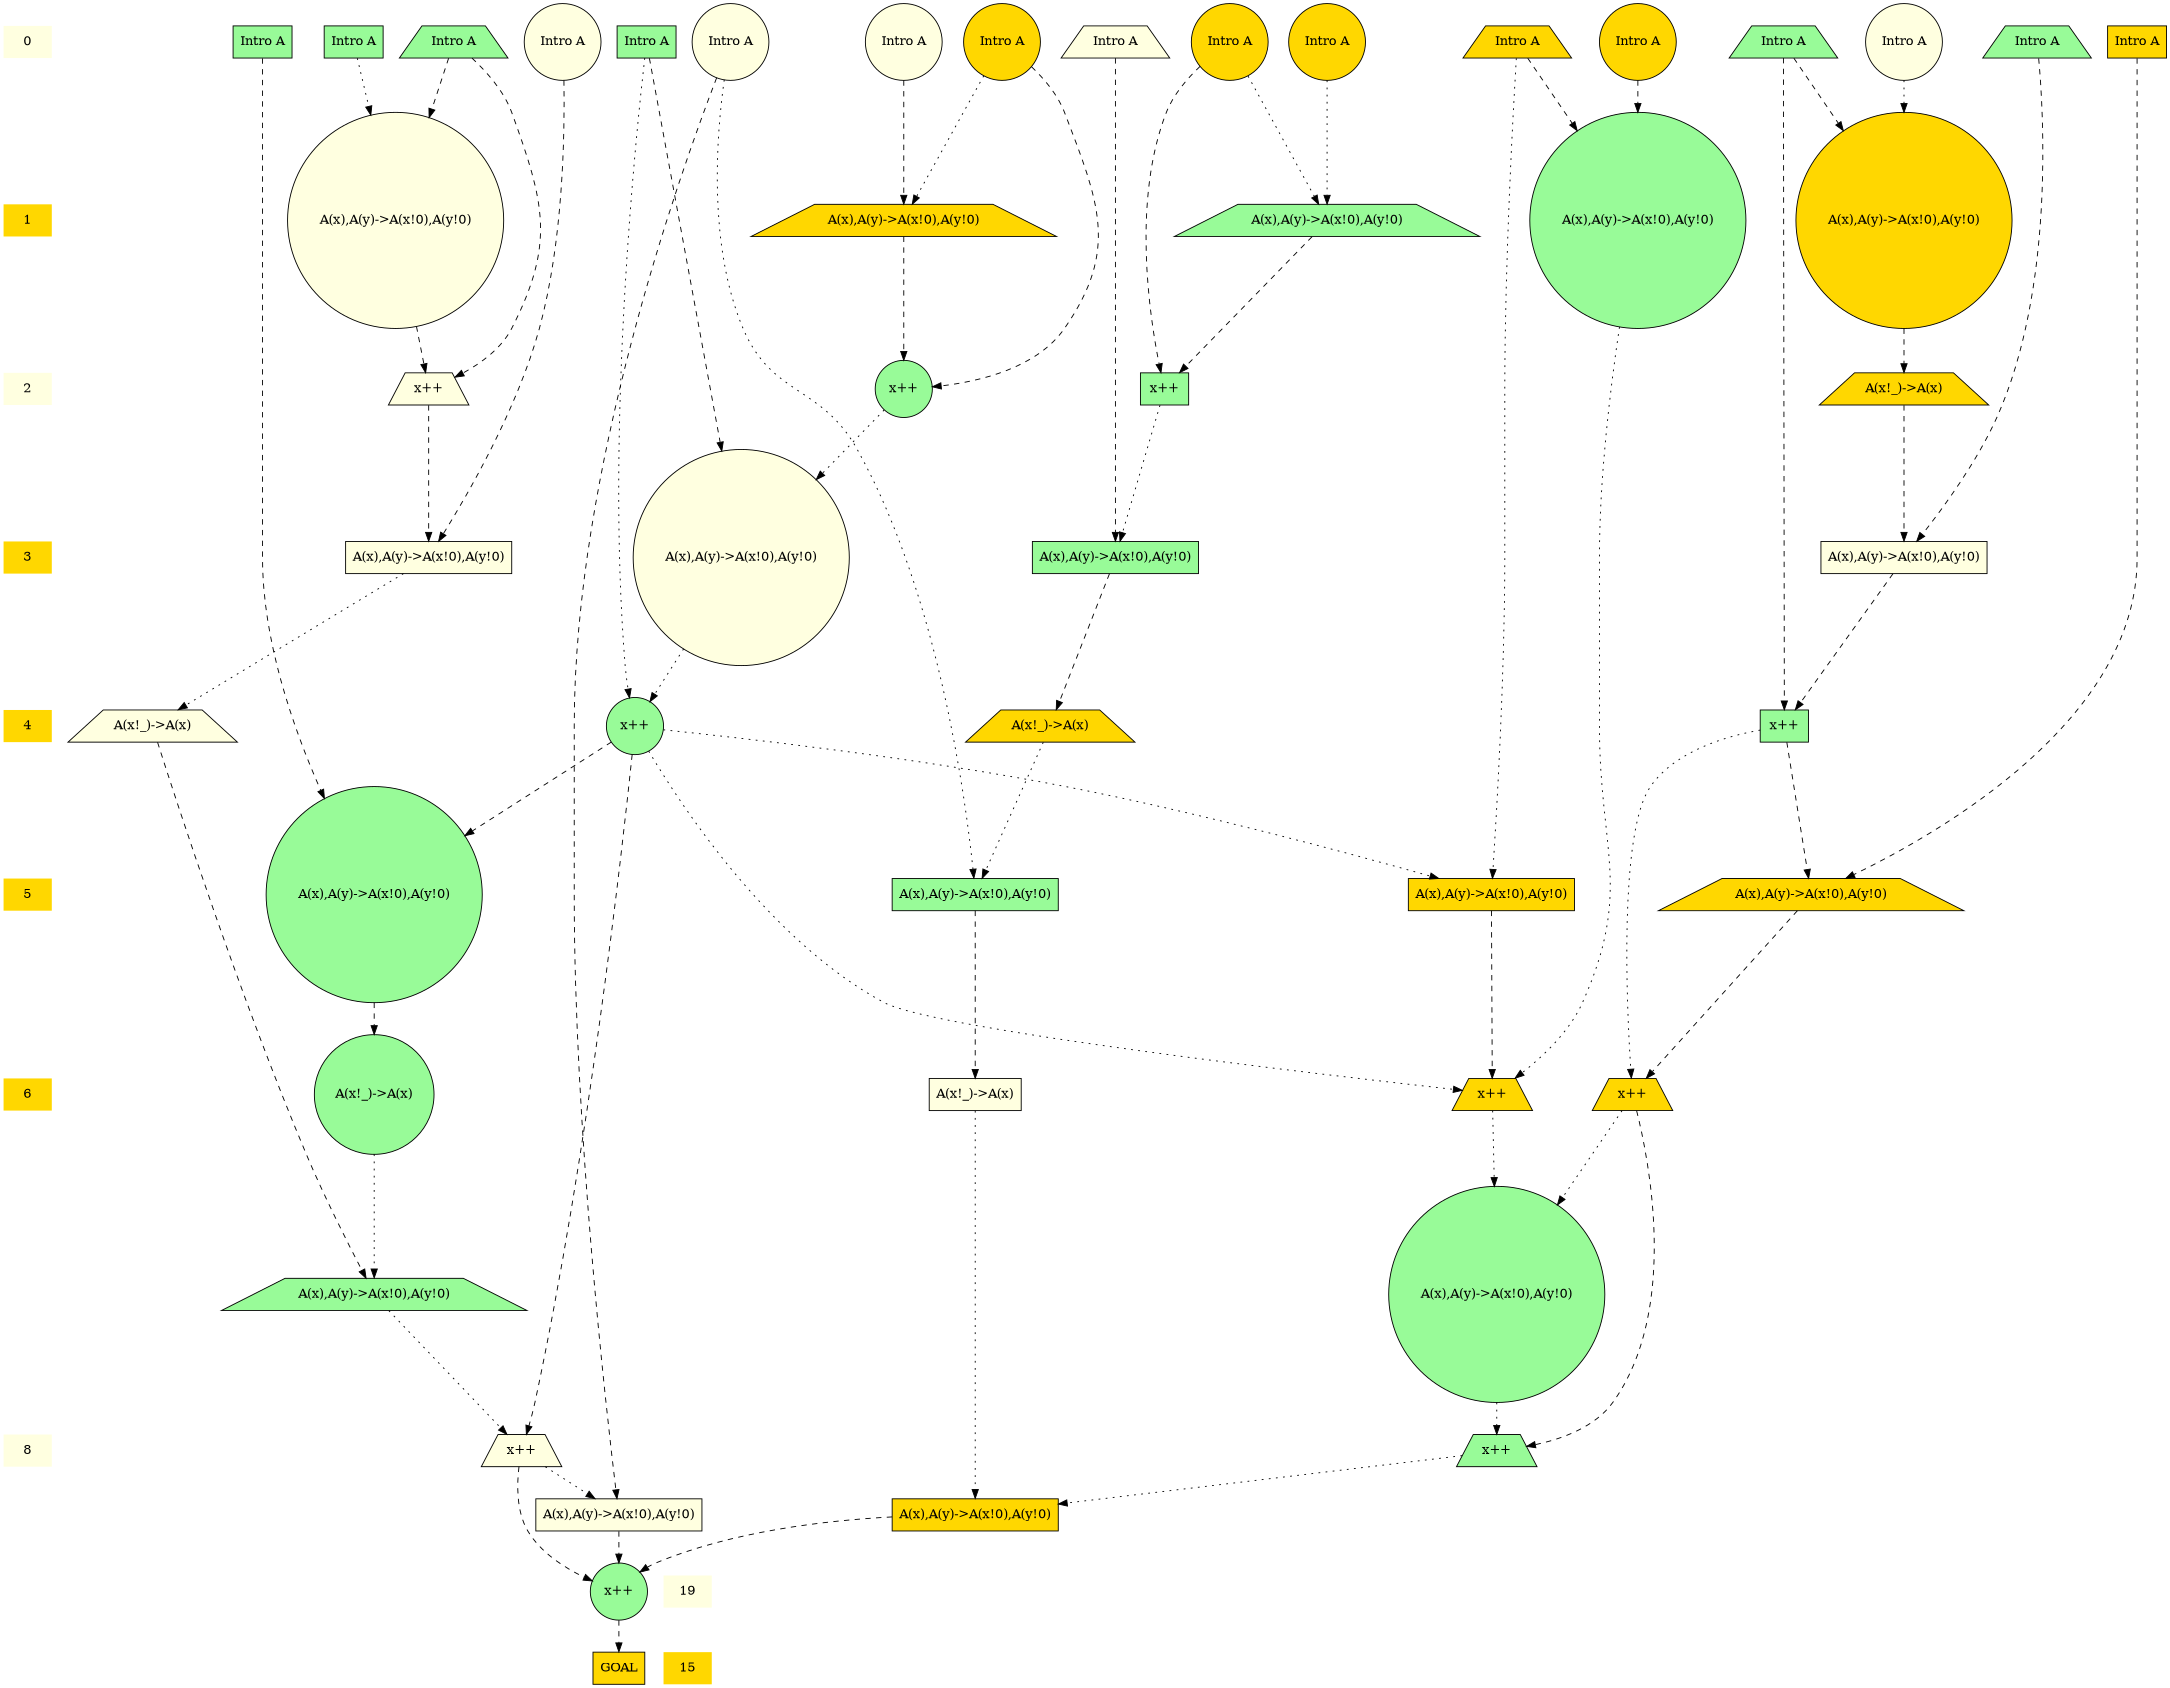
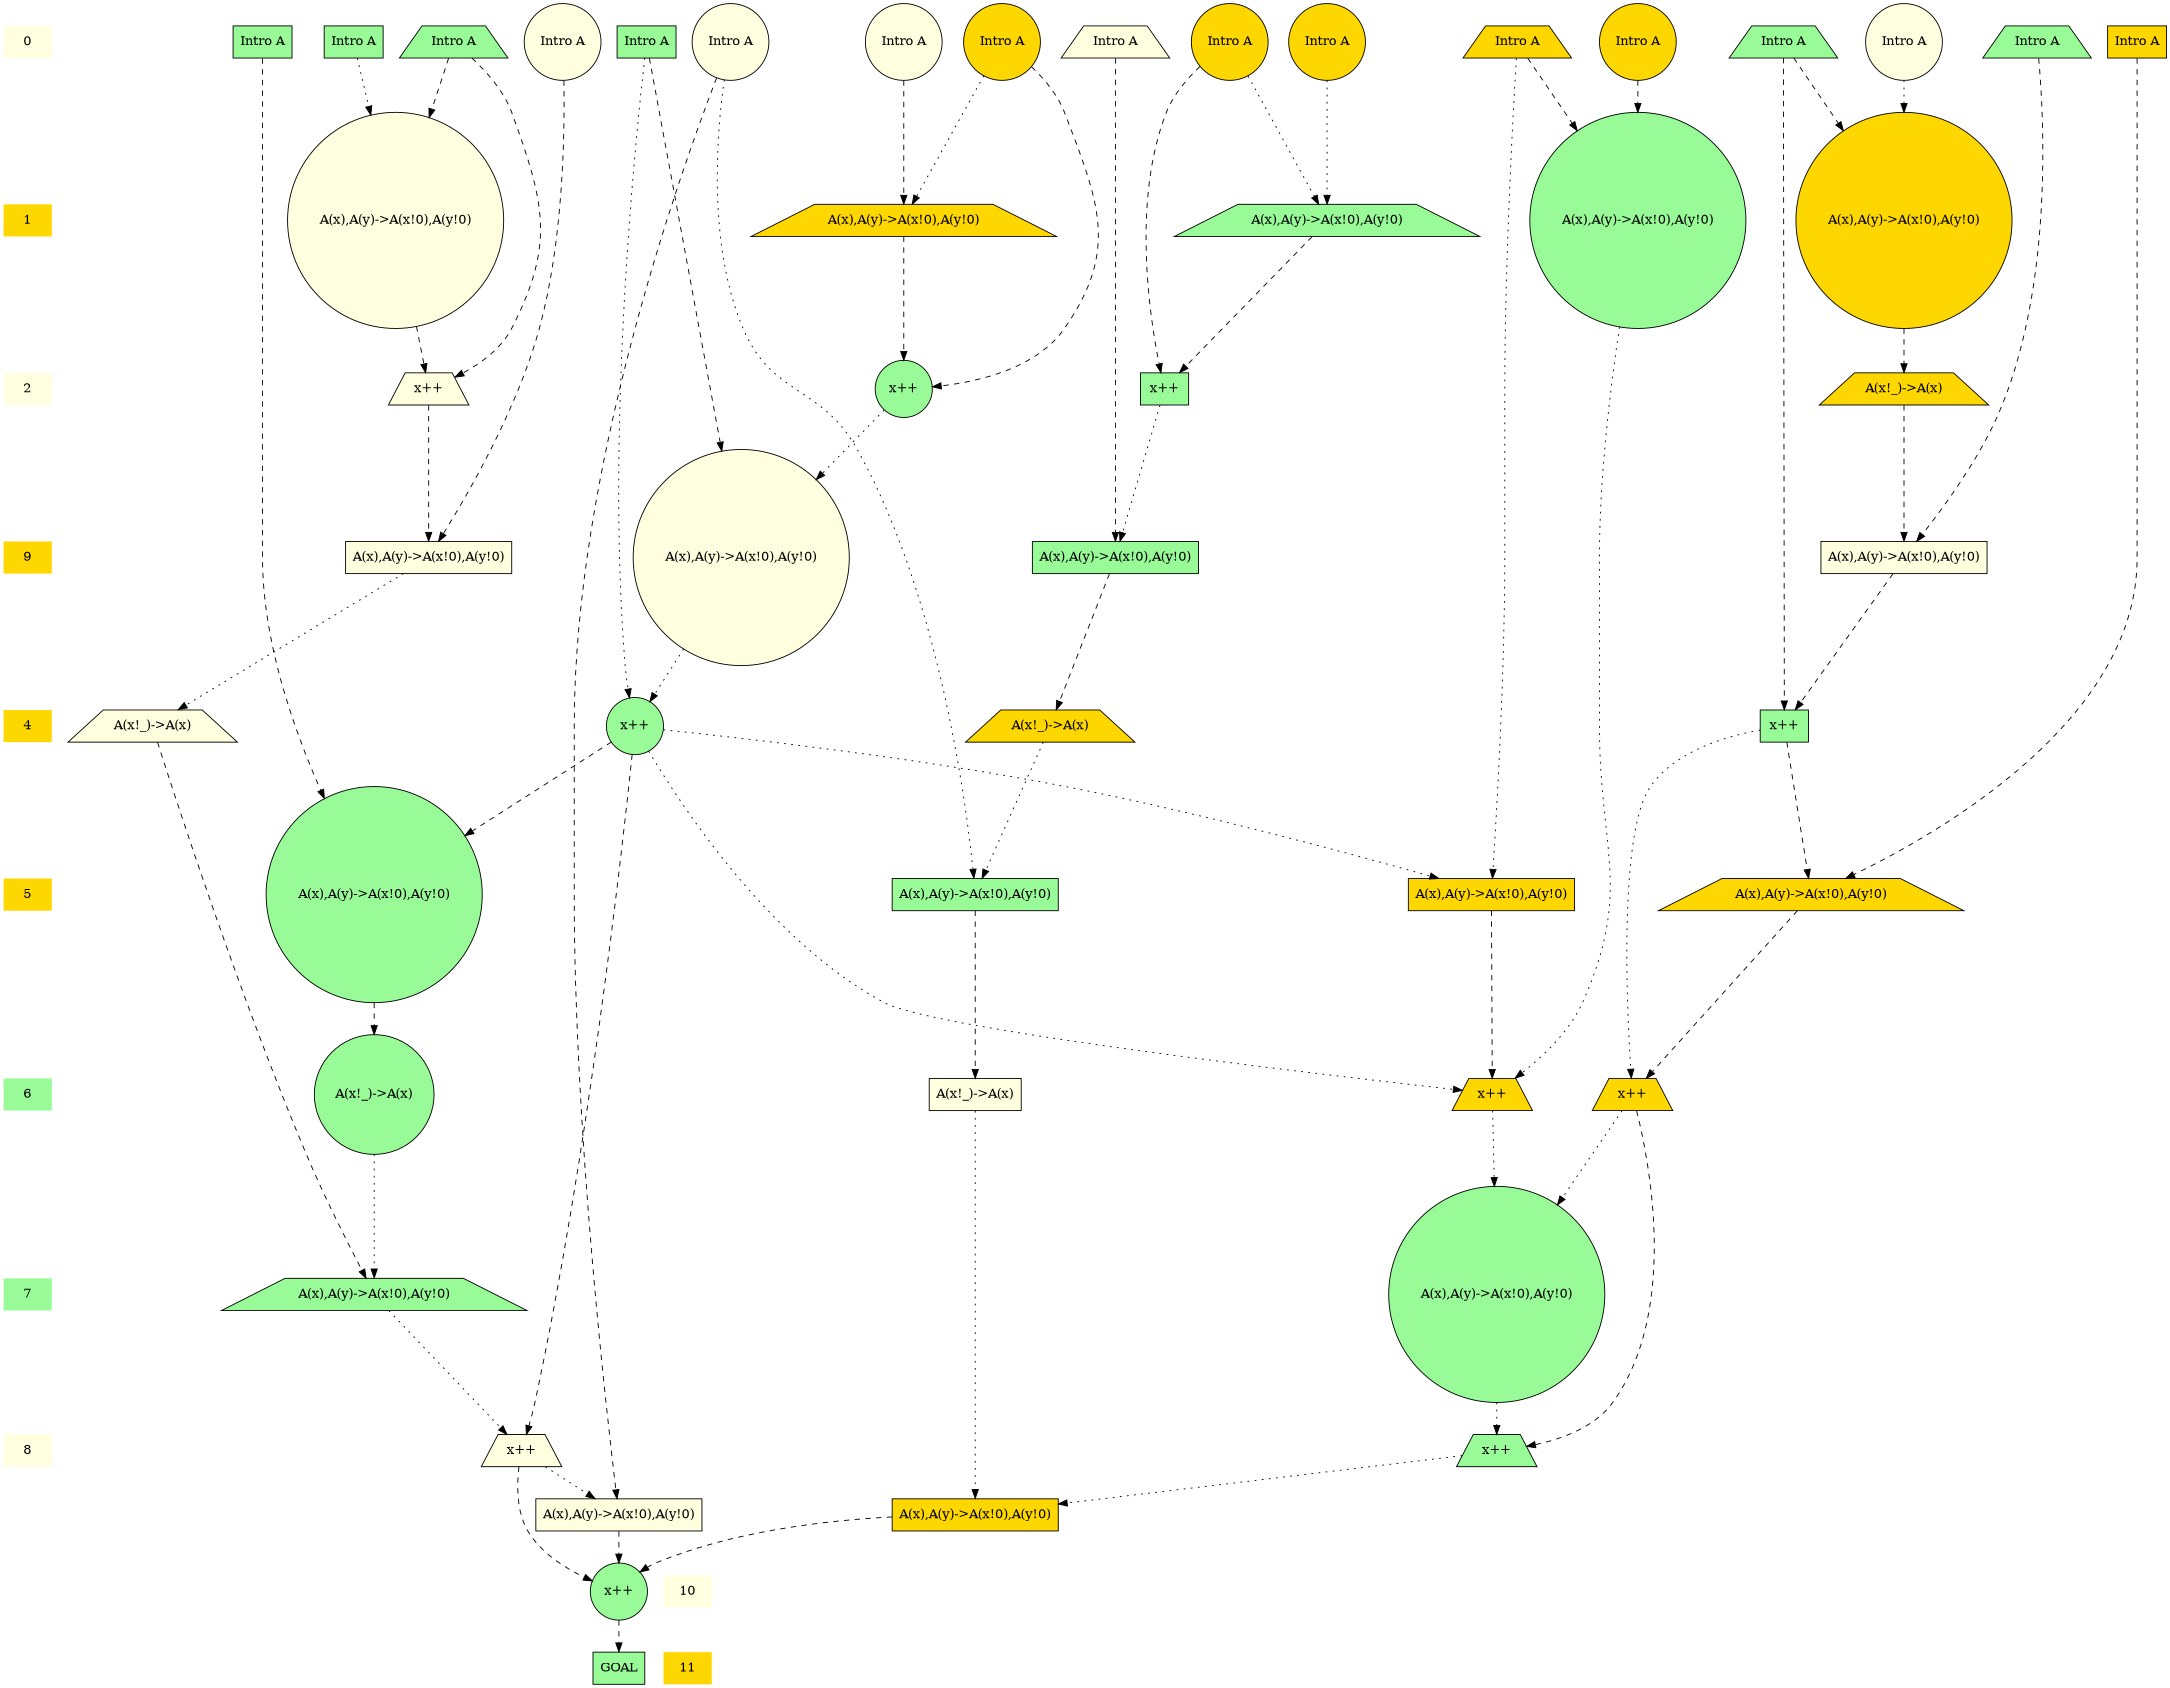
(28, 558) -> (28, 558)
(28, 1095) -> (28, 1095)
none -> (28, 1294)
(688, 1592) -> (688, 1592)
(619, 1668) -> (619, 1668)
(688, 1668) -> (688, 1668)
